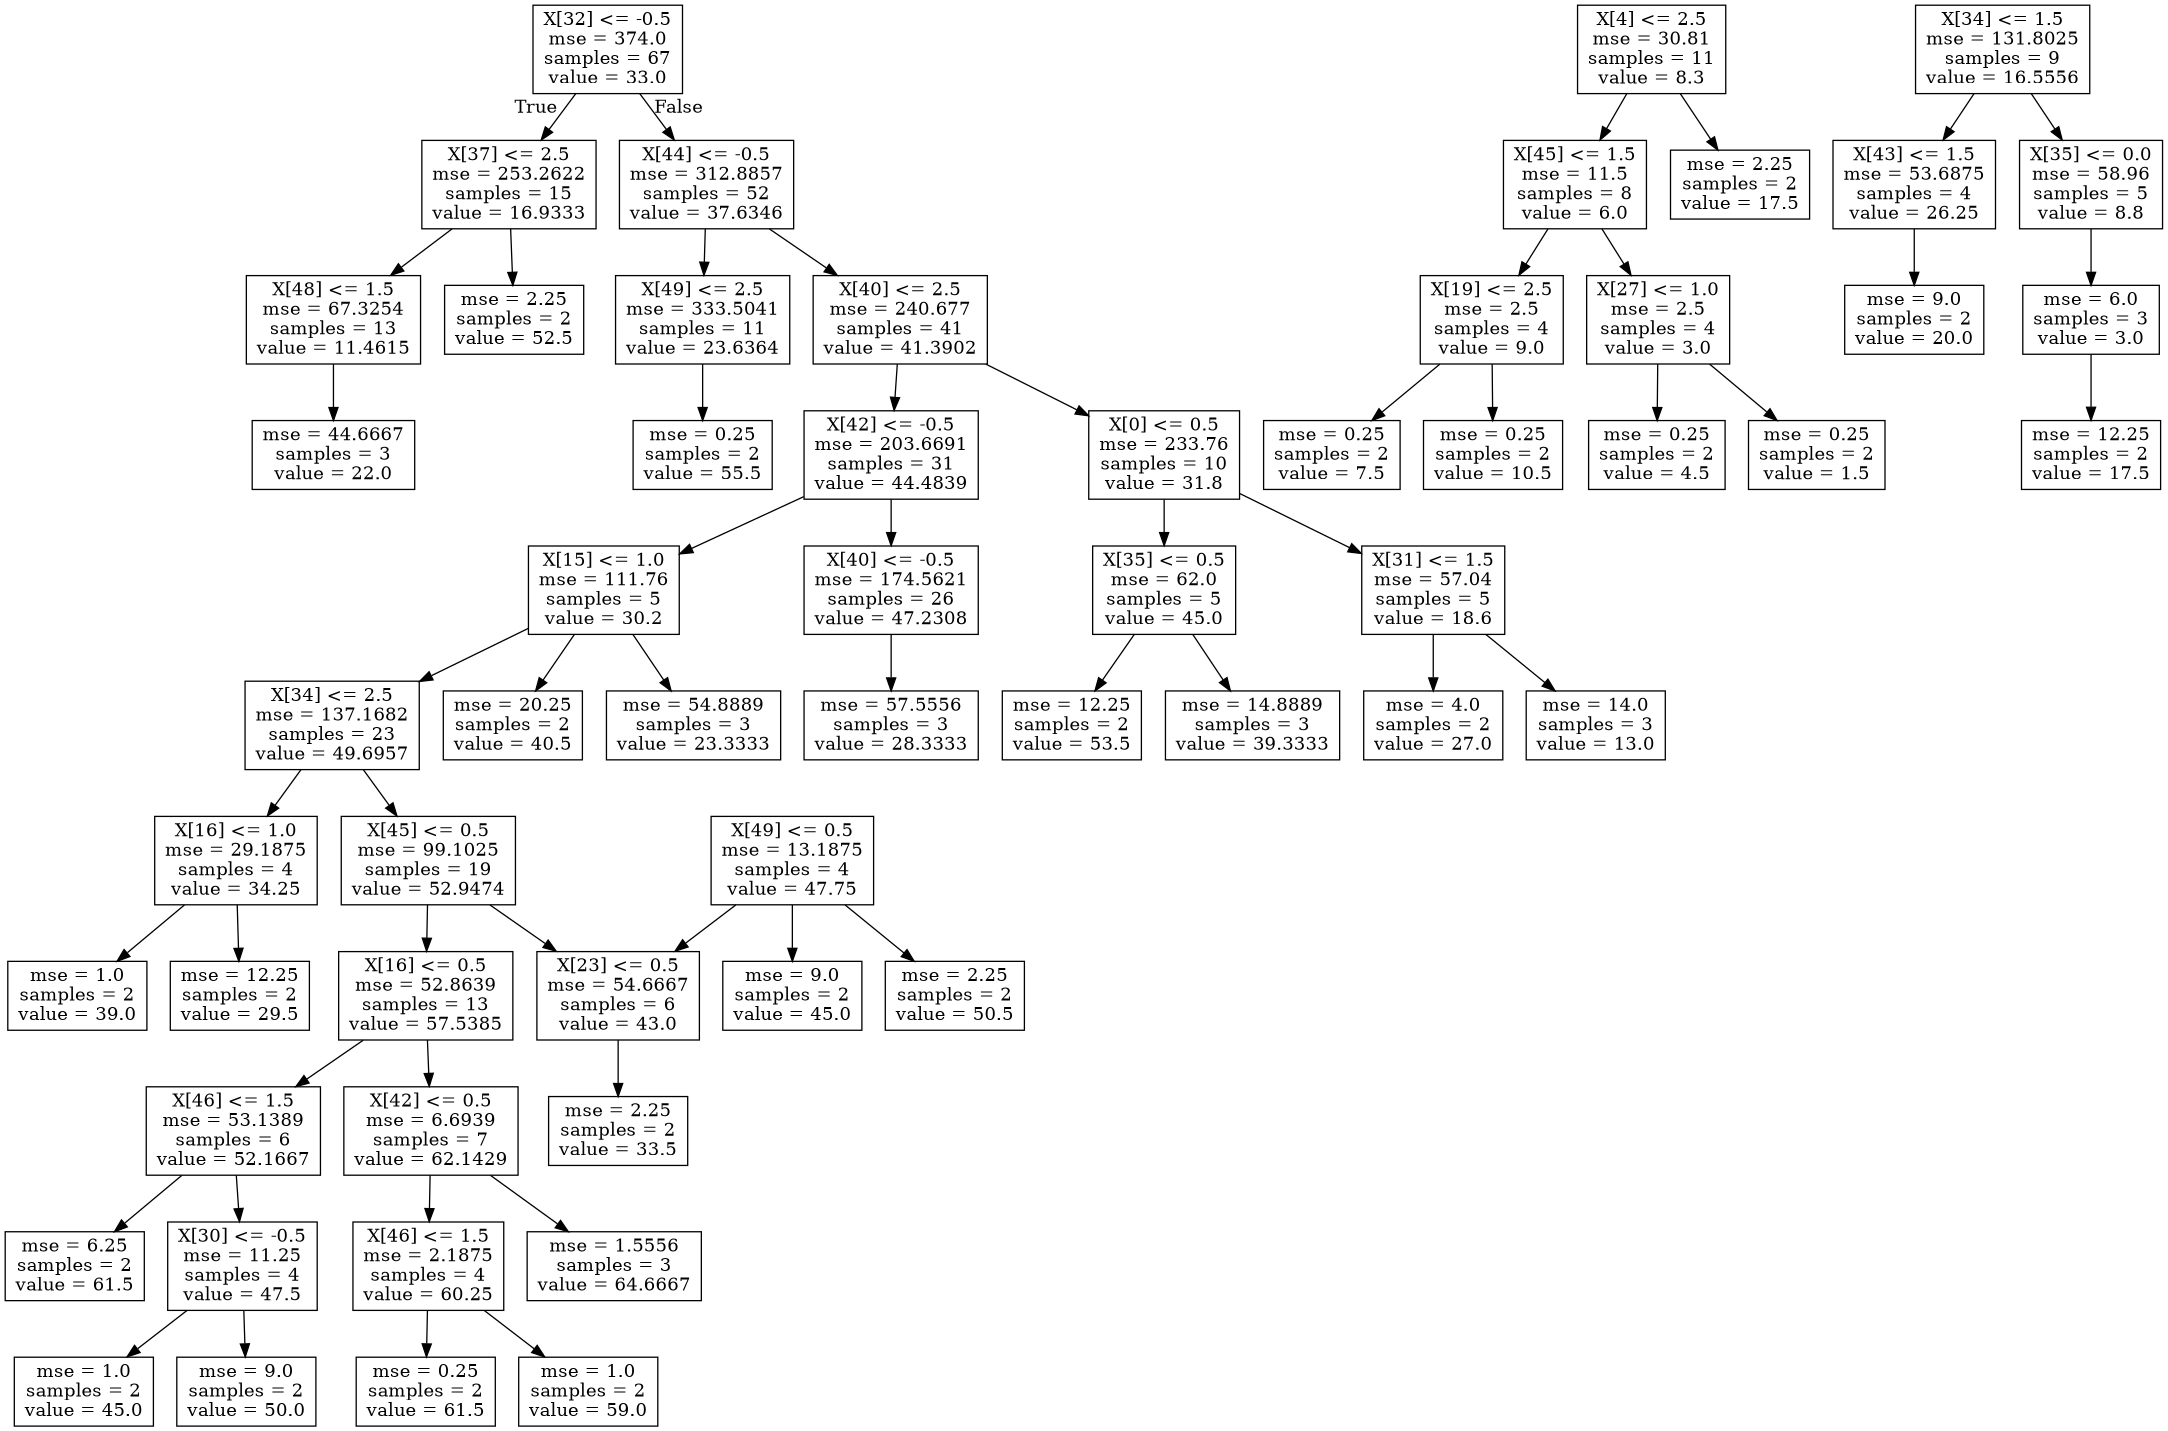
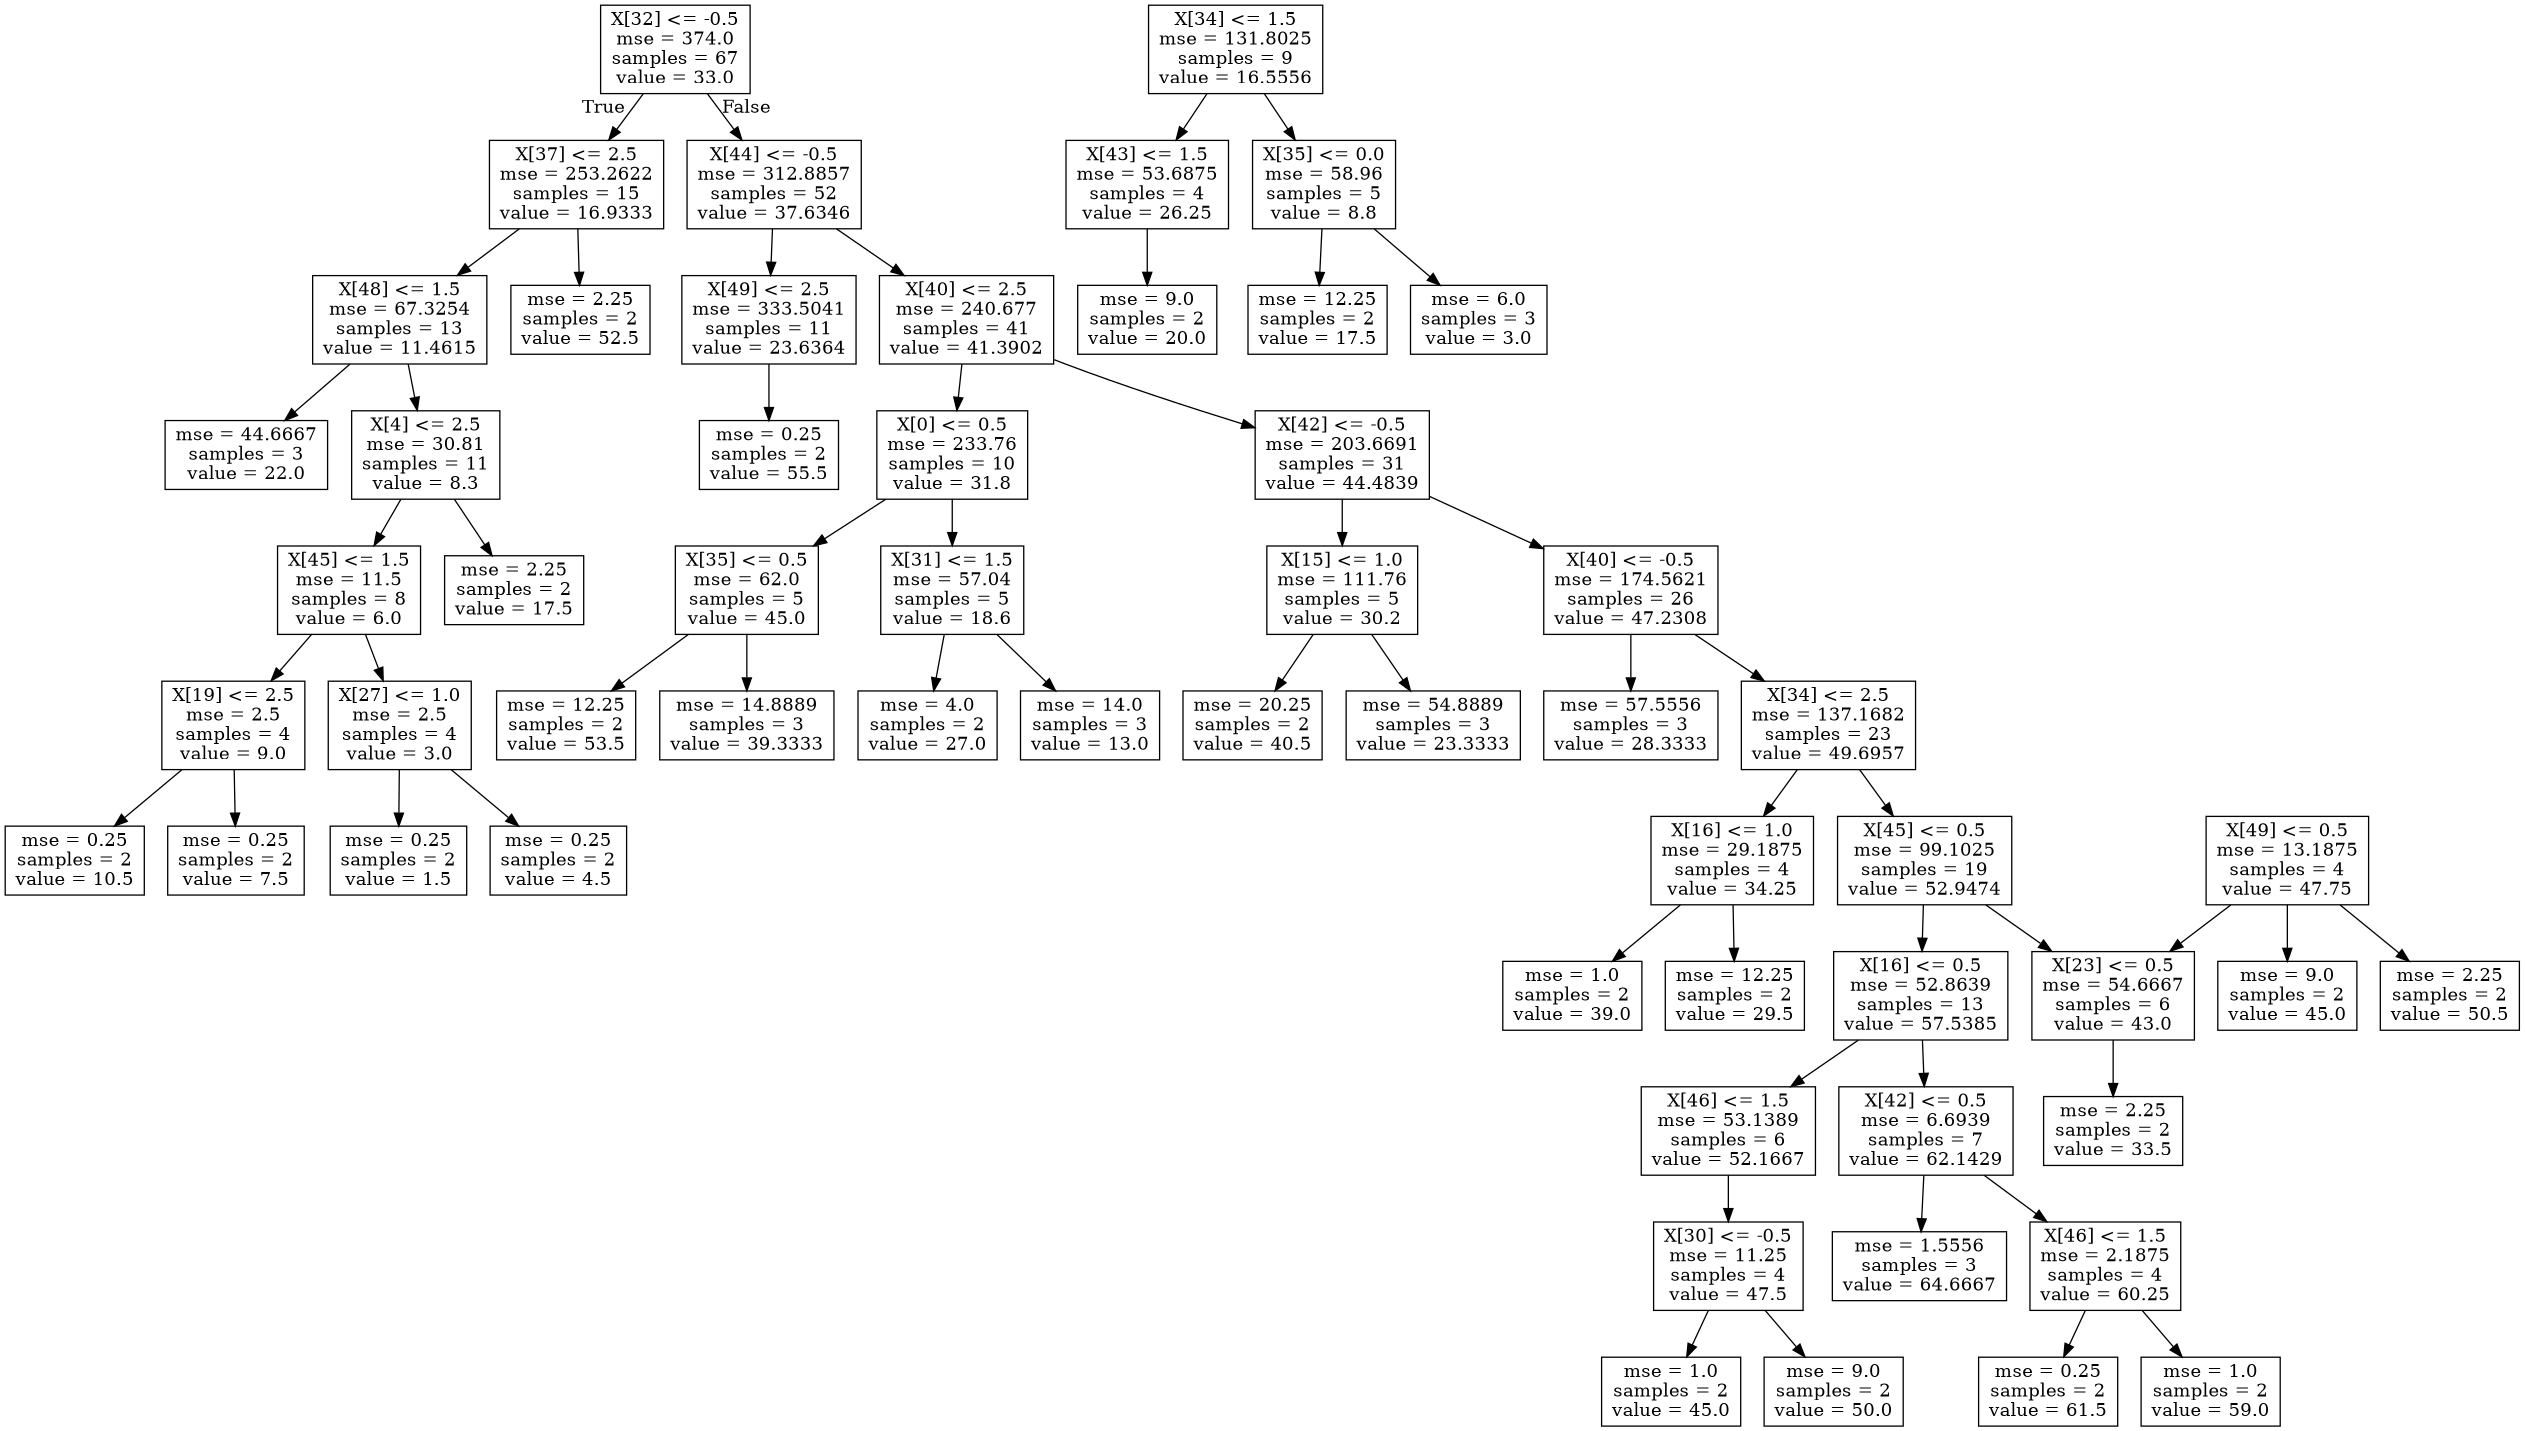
none -> (411, 381)
(2091, 381) -> (1321, 251)
(480, 652) -> (1724, 654)
(75, 1266) -> none
